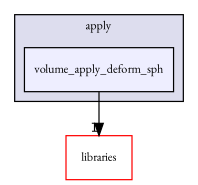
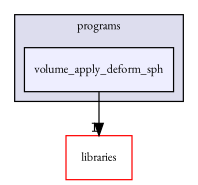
(99, 26) -> (99, 26)
